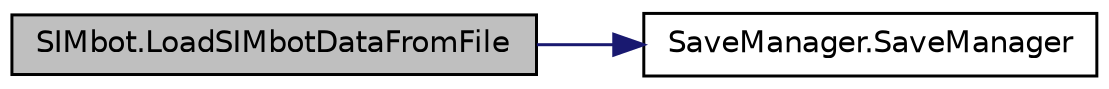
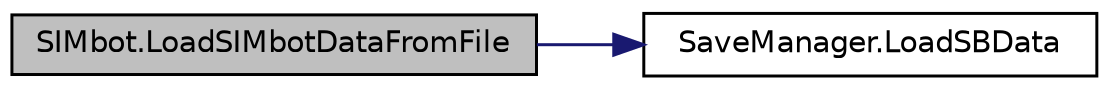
(870, 45) -> (870, 45)
